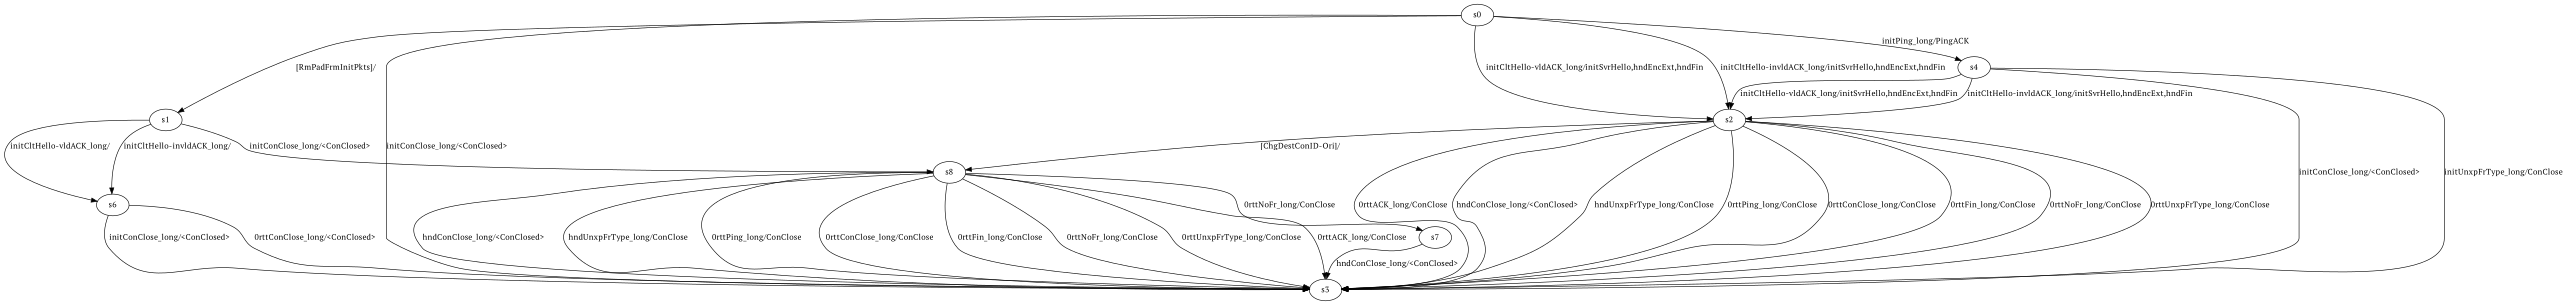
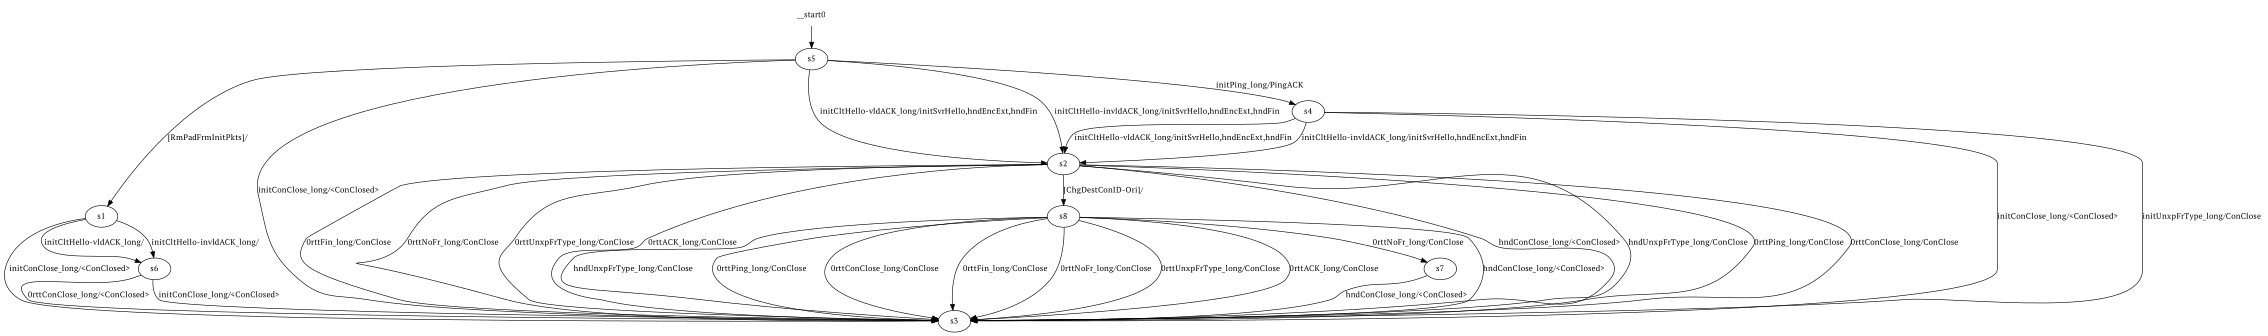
none -> (812, 15)
(1477, 15) -> (812, 59)
(551, 169) -> (328, 318)
